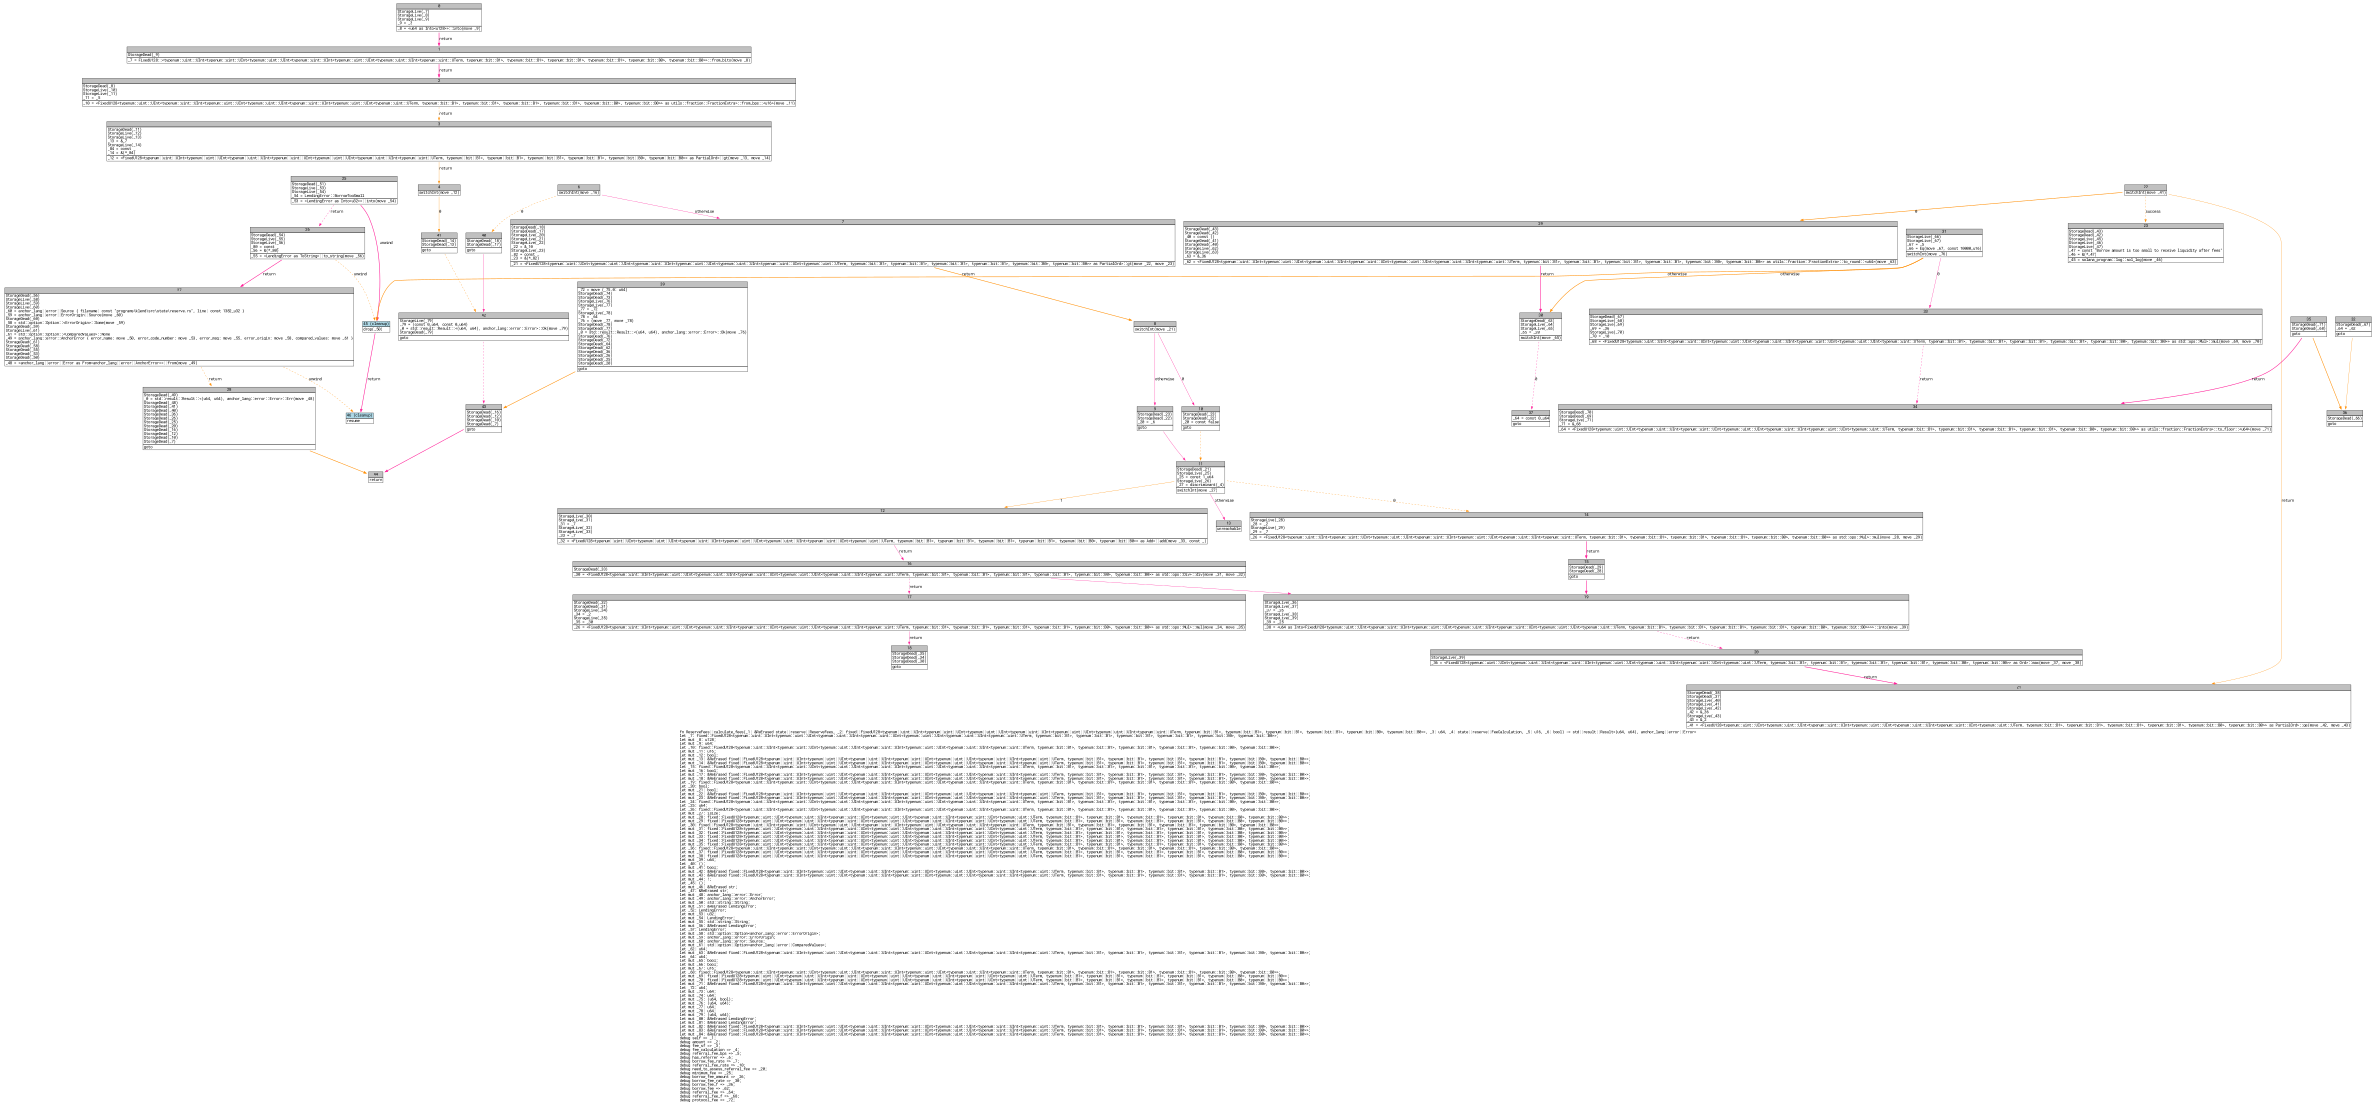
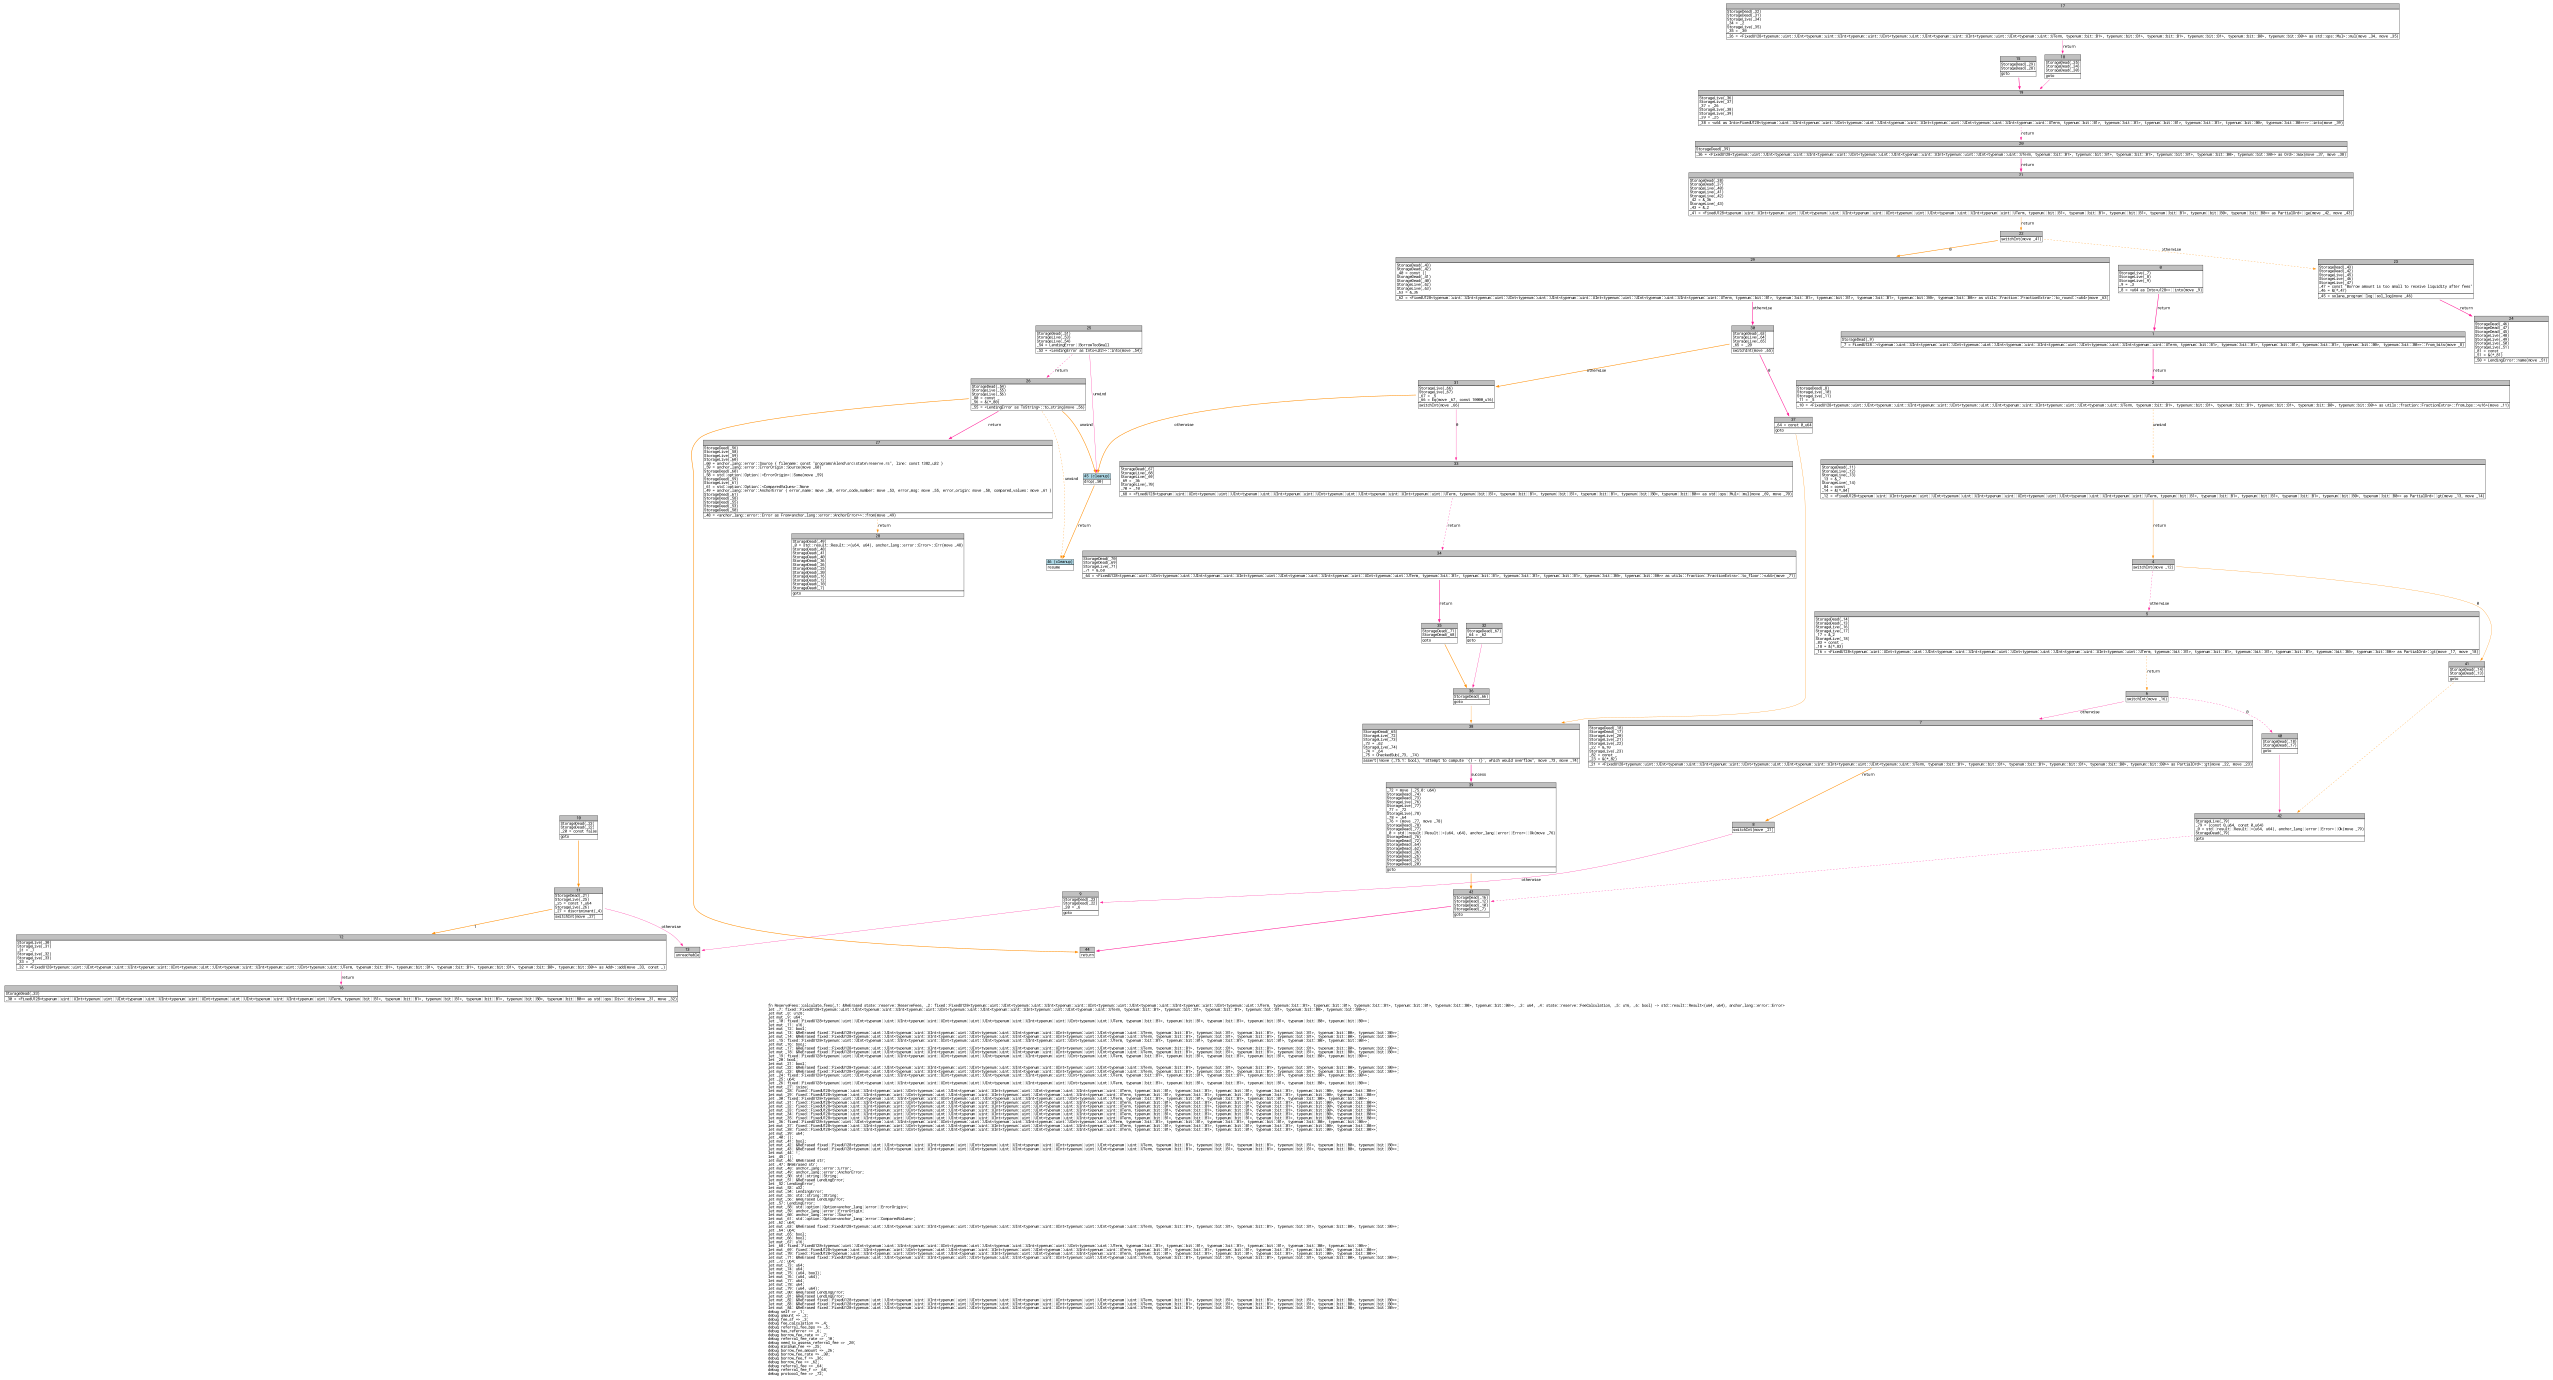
(445, 114) -> (2160, 425)
(522, 209) -> (2223, 706)
(2153, 212) -> (2171, 250)
(1927, 254) -> (1439, 405)
(379, 259) -> (1093, 412)
(1547, 274) -> (1762, 308)
(1733, 274) -> (1614, 365)
(361, 285) -> (1082, 438)
none -> (2511, 340)
(1175, 368) -> none
(368, 371) -> (1079, 521)
(2349, 372) -> (1478, 665)
(1535, 374) -> (1774, 384)
(319, 386) -> (1064, 481)
(2221, 388) -> (1439, 600)
(2281, 424) -> (2021, 222)
(1173, 445) -> (882, 928)
(1201, 445) -> (579, 862)
(337, 462) -> (694, 728)
(1091, 494) -> (494, 921)
(1586, 526) -> none
(909, 585) -> none
(1169, 586) -> (2046, 83)
none -> (2147, 633)
(1448, 658) -> (1713, 149)
none -> (1471, 744)
